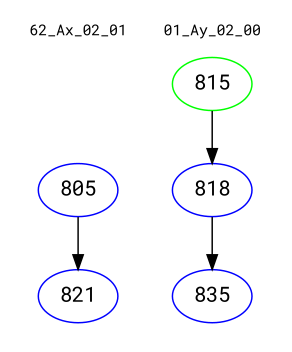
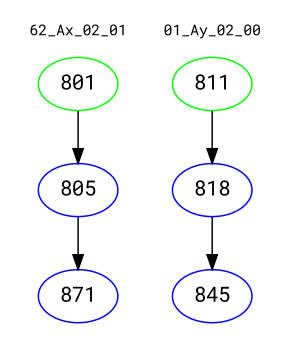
none -> (78, 84)
(212, 84) -> (212, 84)
(78, 296) -> (78, 296)
(212, 296) -> (212, 296)
